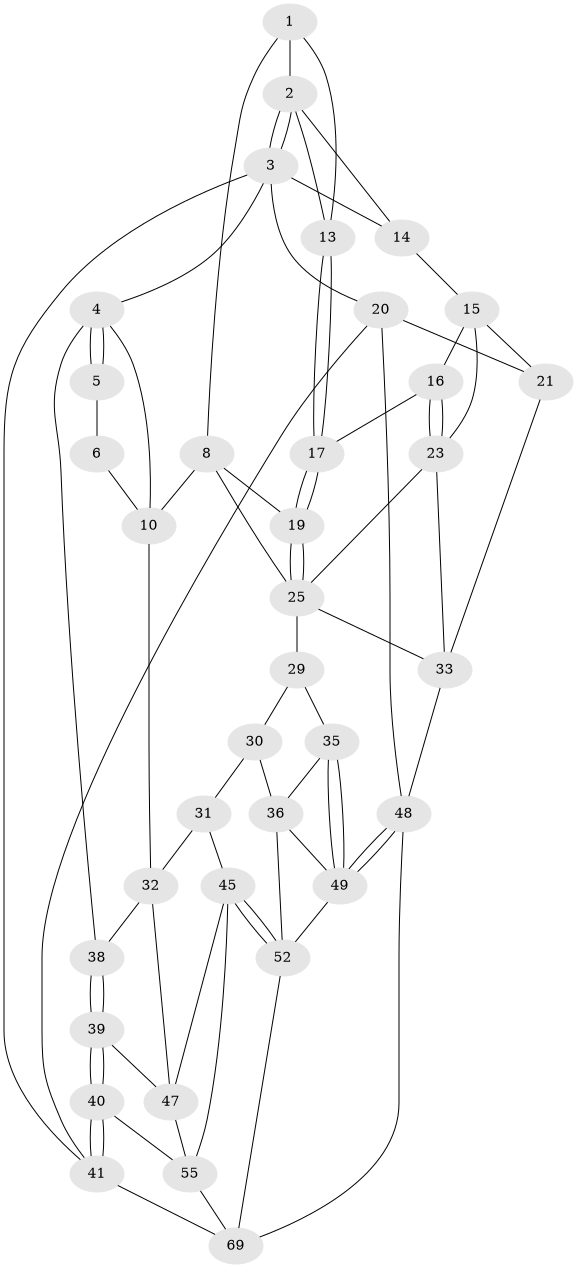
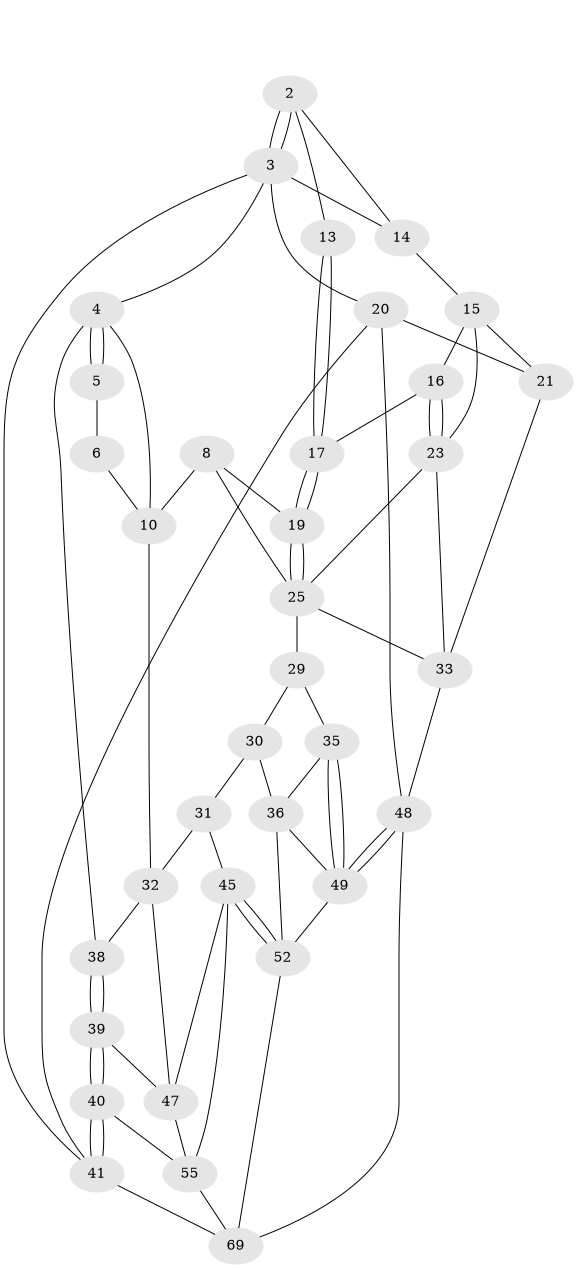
(290, 22) -> none
